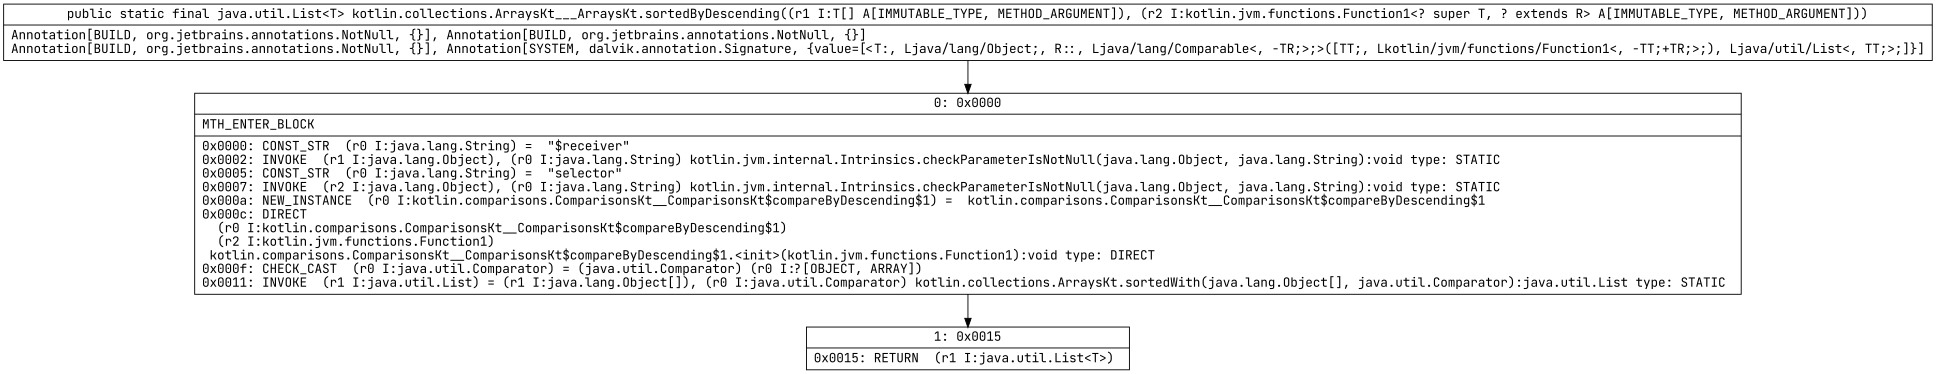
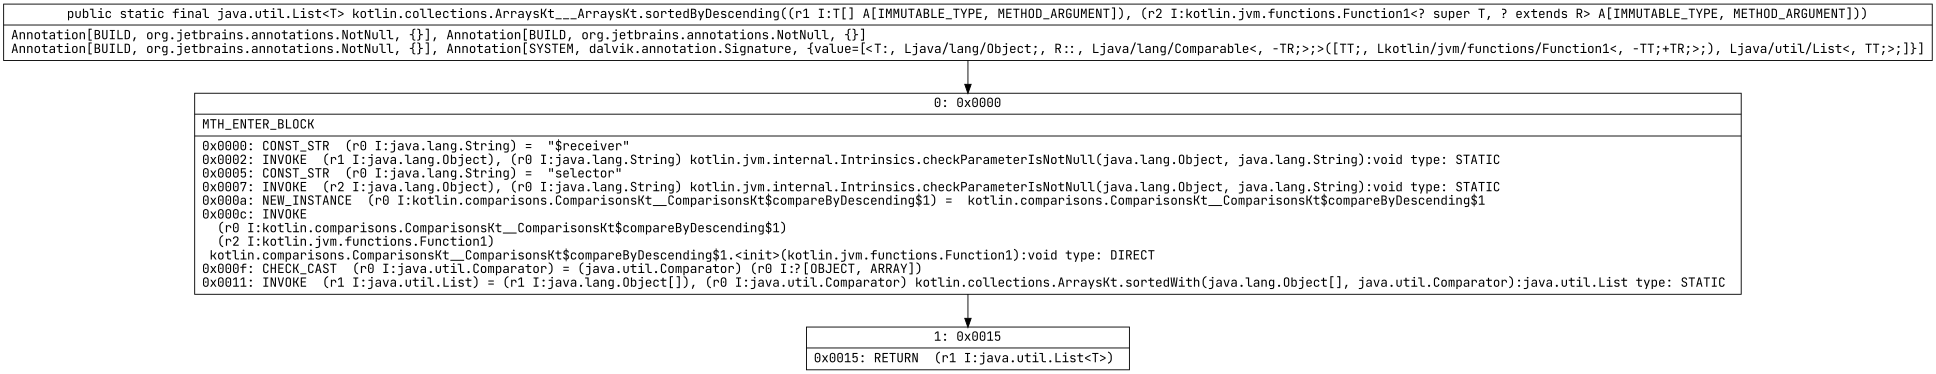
(262, 215) -> (262, 215)
